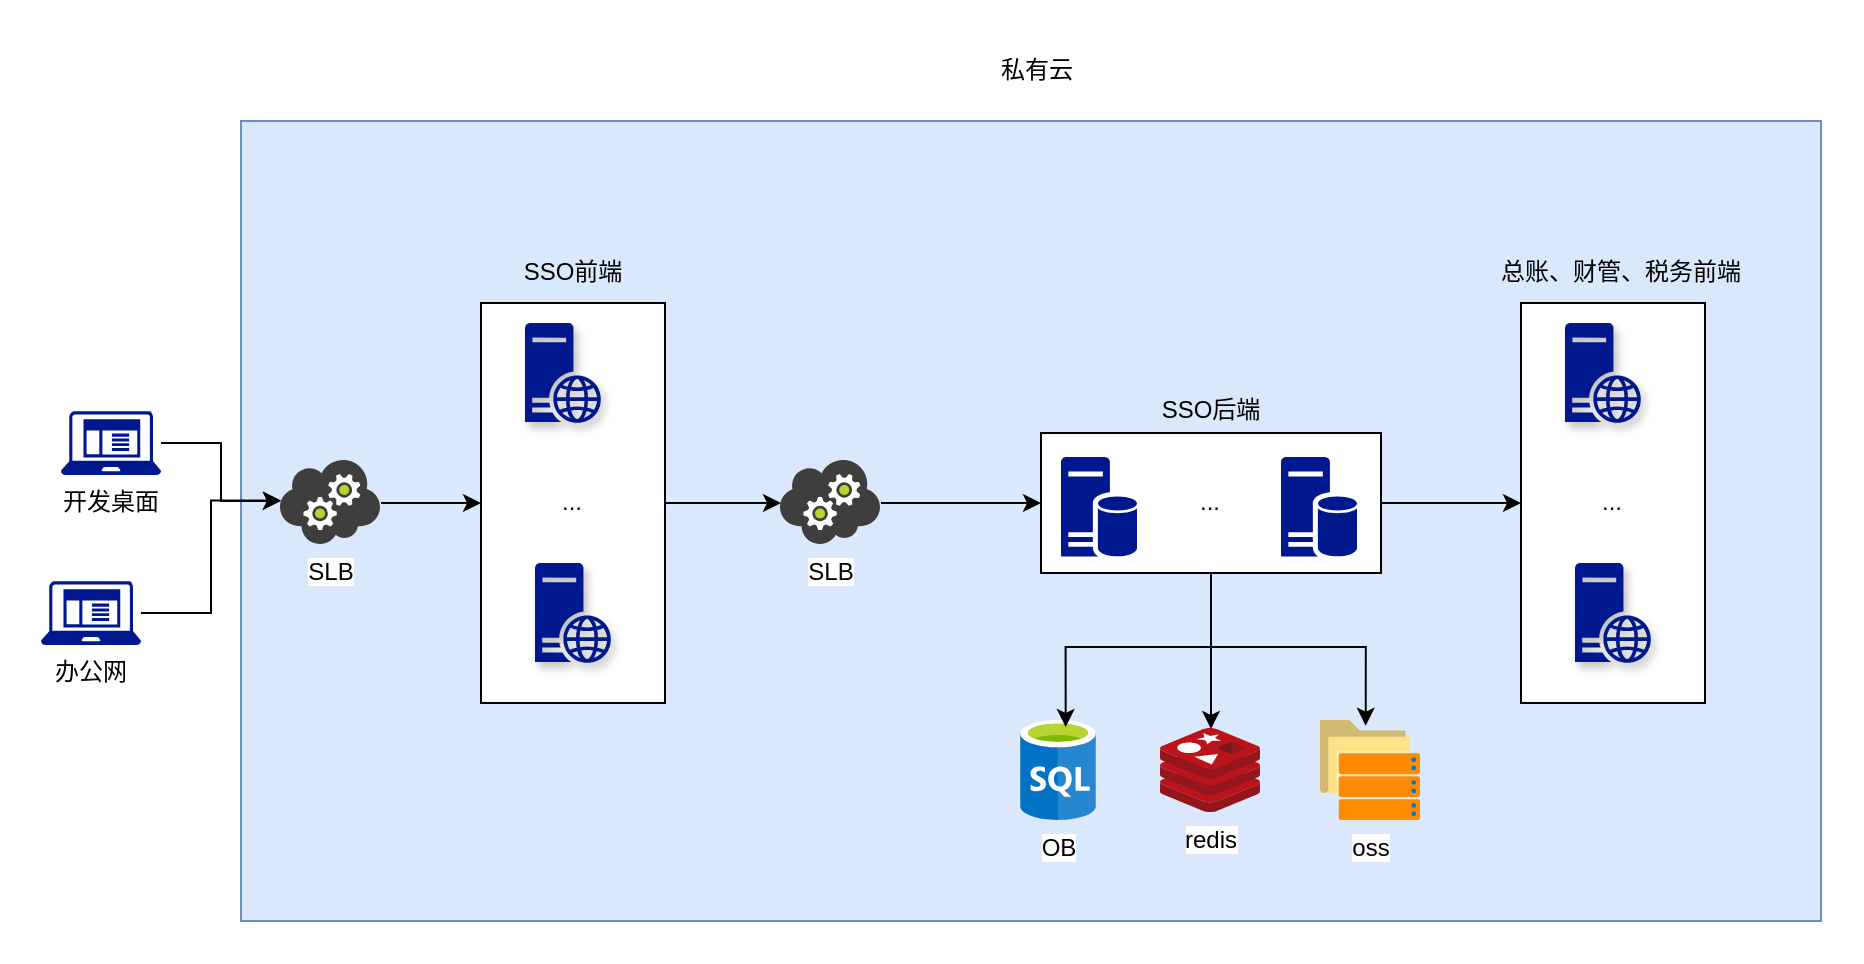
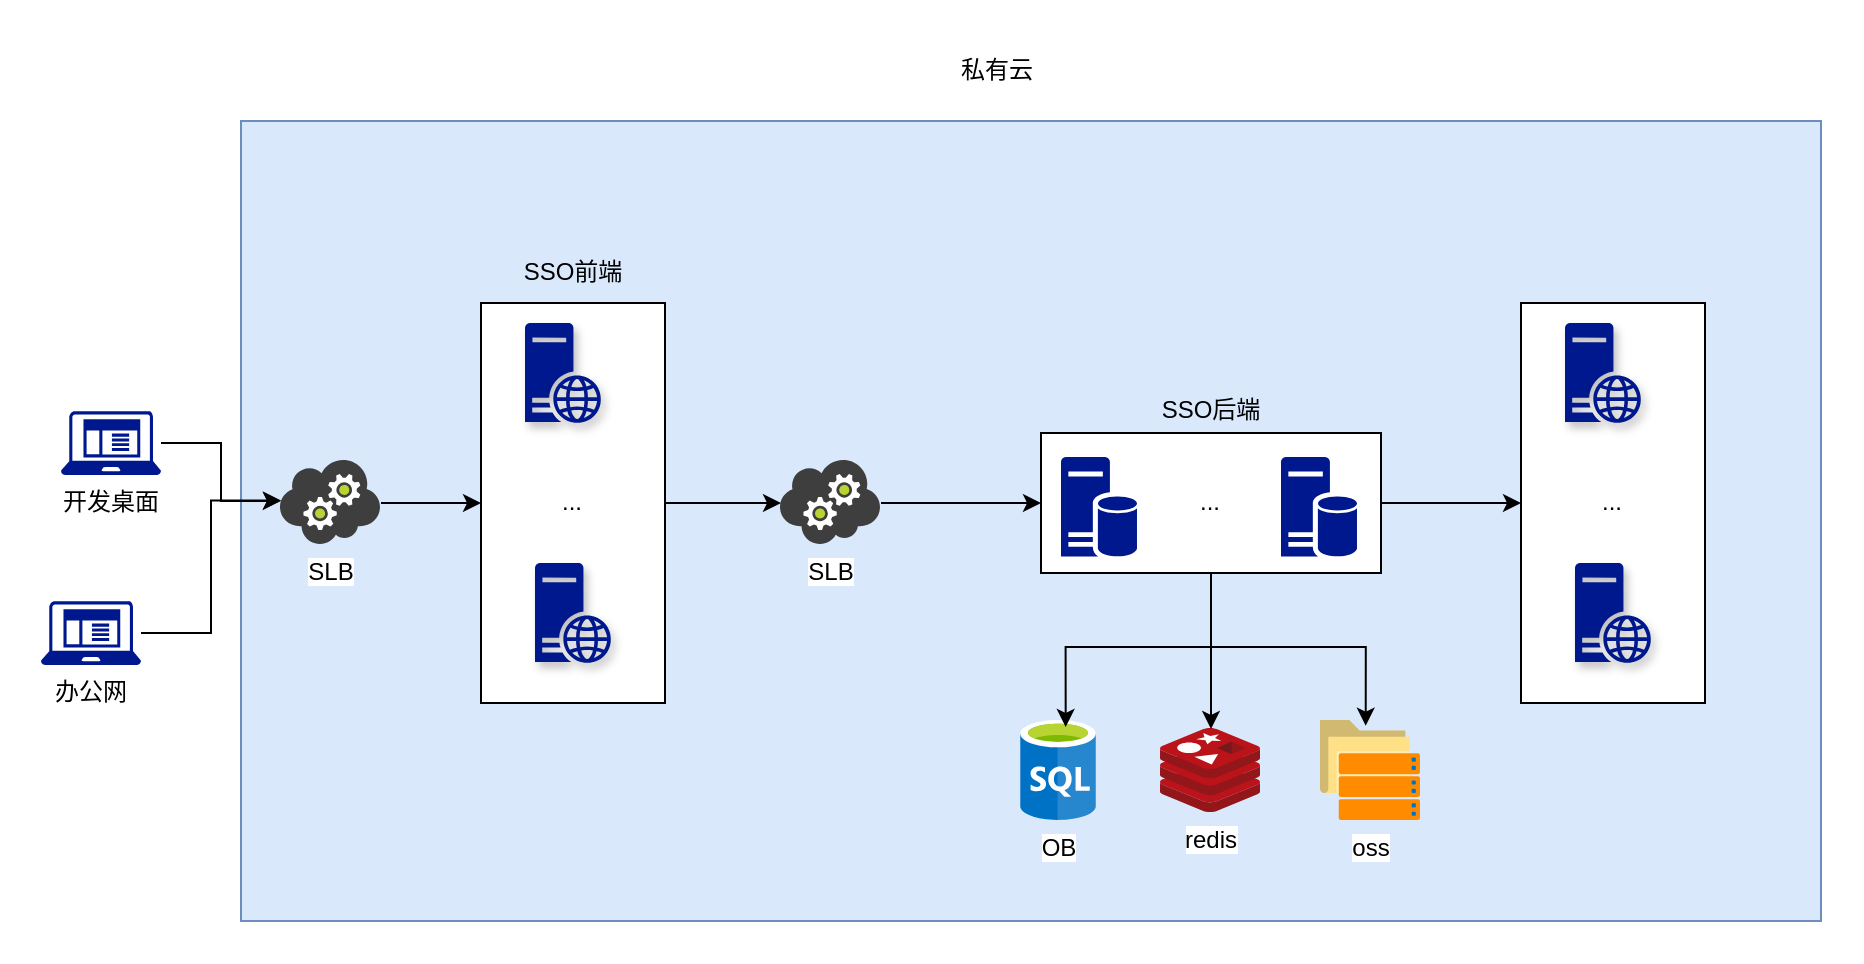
(1037, 71) -> (997, 71)
(1621, 273) -> none
(91, 613) -> (91, 633)
